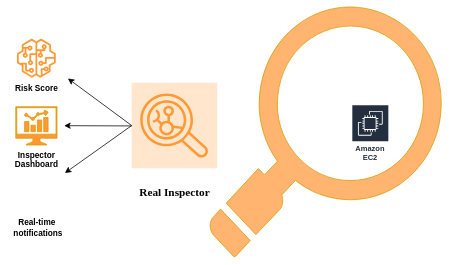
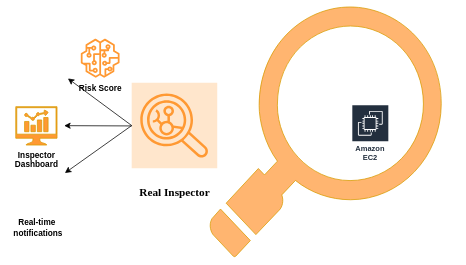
(36, 58) -> (100, 58)
